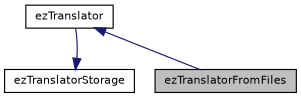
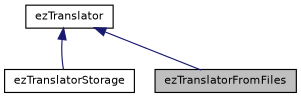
(77, 43) -> (62, 55)
